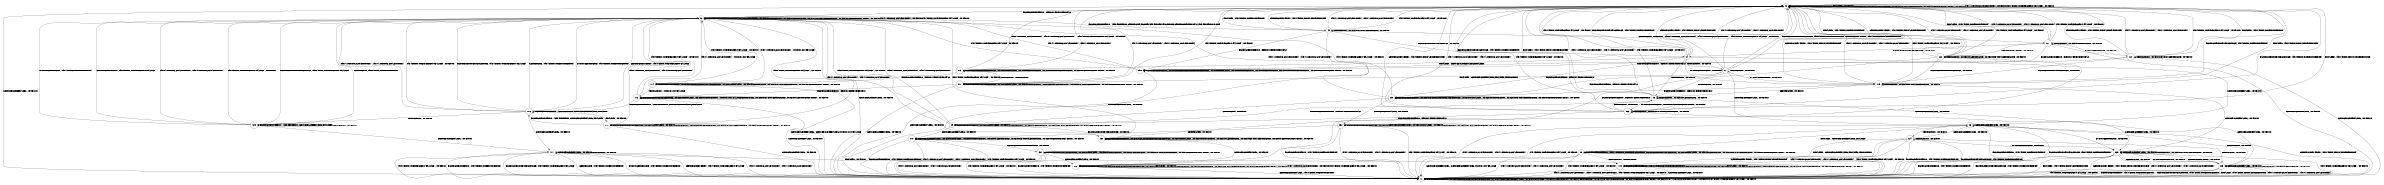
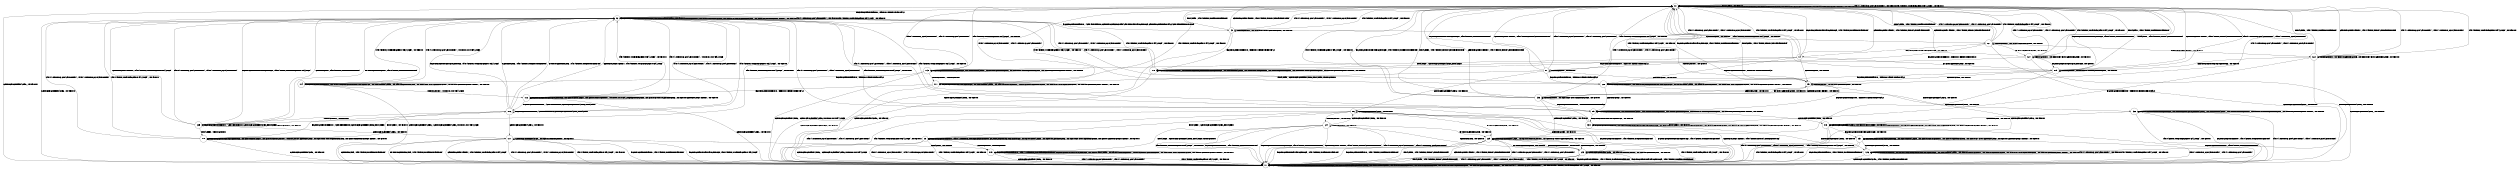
(1550, 53) -> none
(2098, 68) -> none
(1140, 71) -> (1153, 71)
(1800, 82) -> none
(1335, 111) -> (1860, 98)
(420, 118) -> (336, 118)
none -> (201, 131)
(884, 132) -> (819, 125)
none -> (770, 151)
